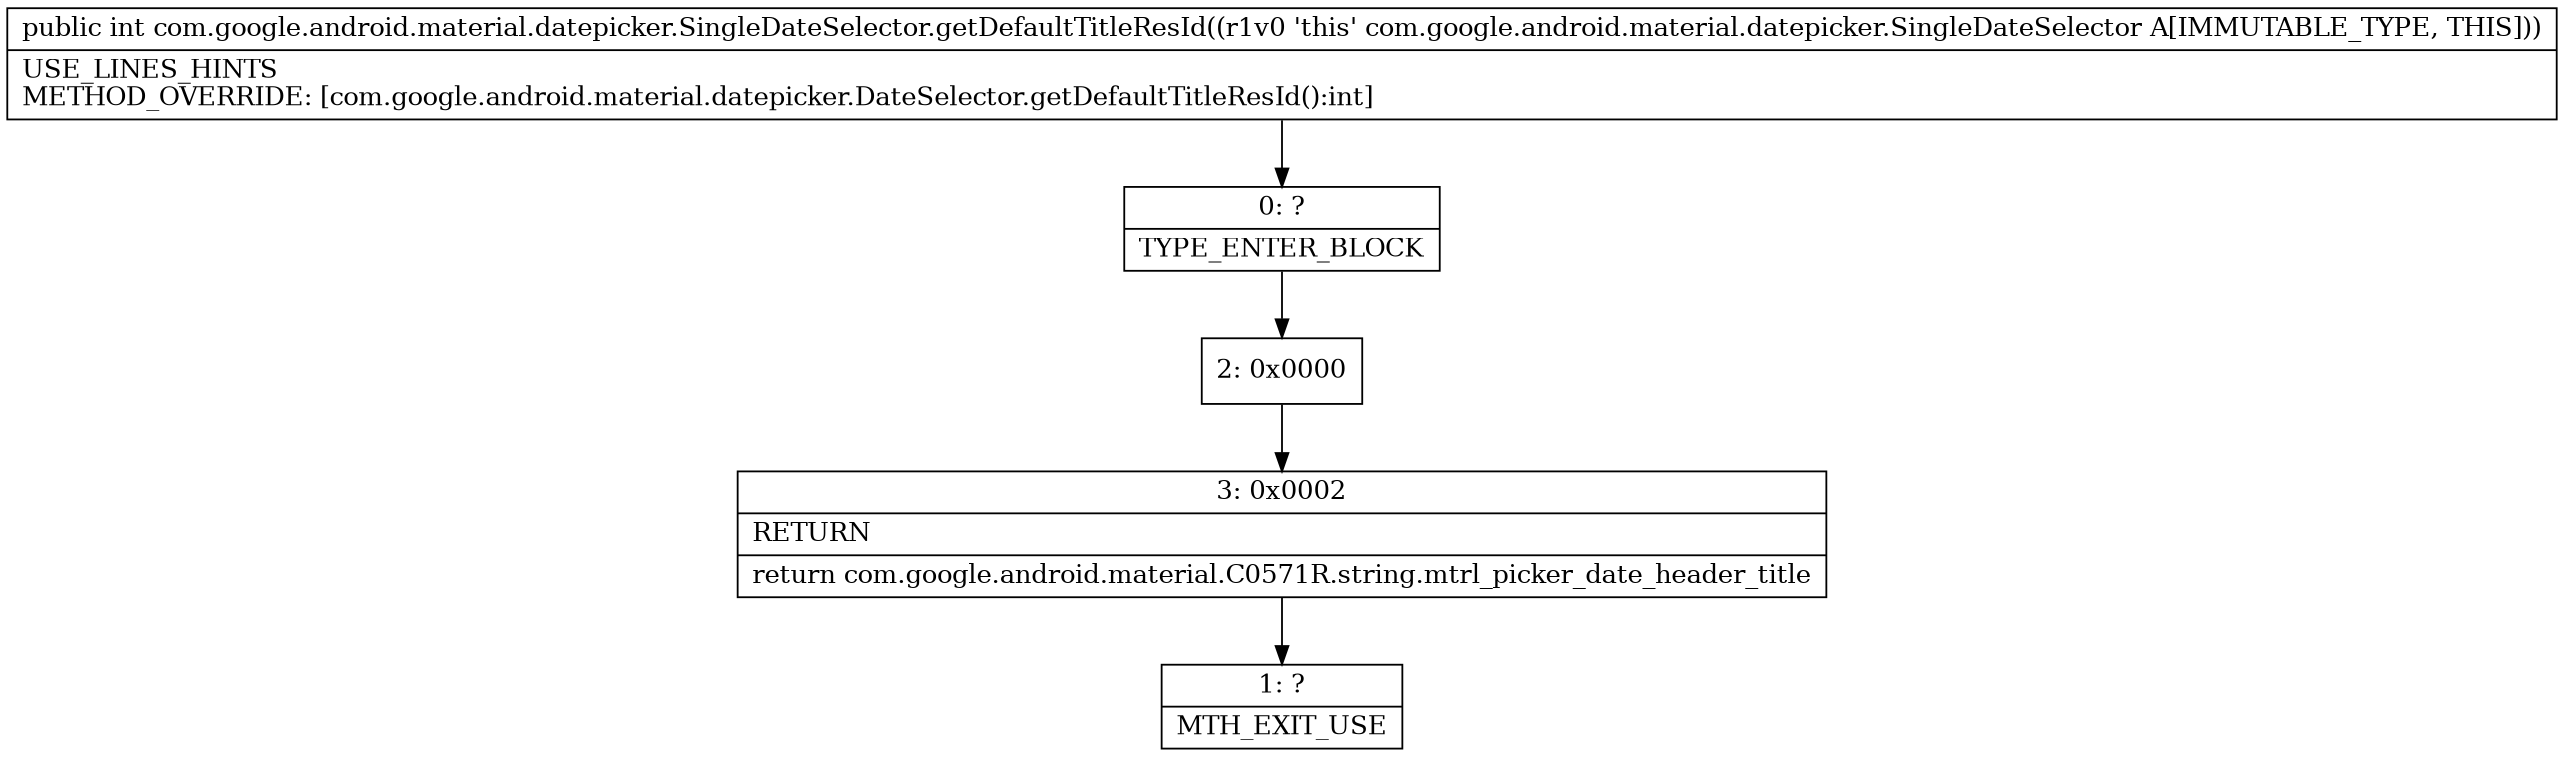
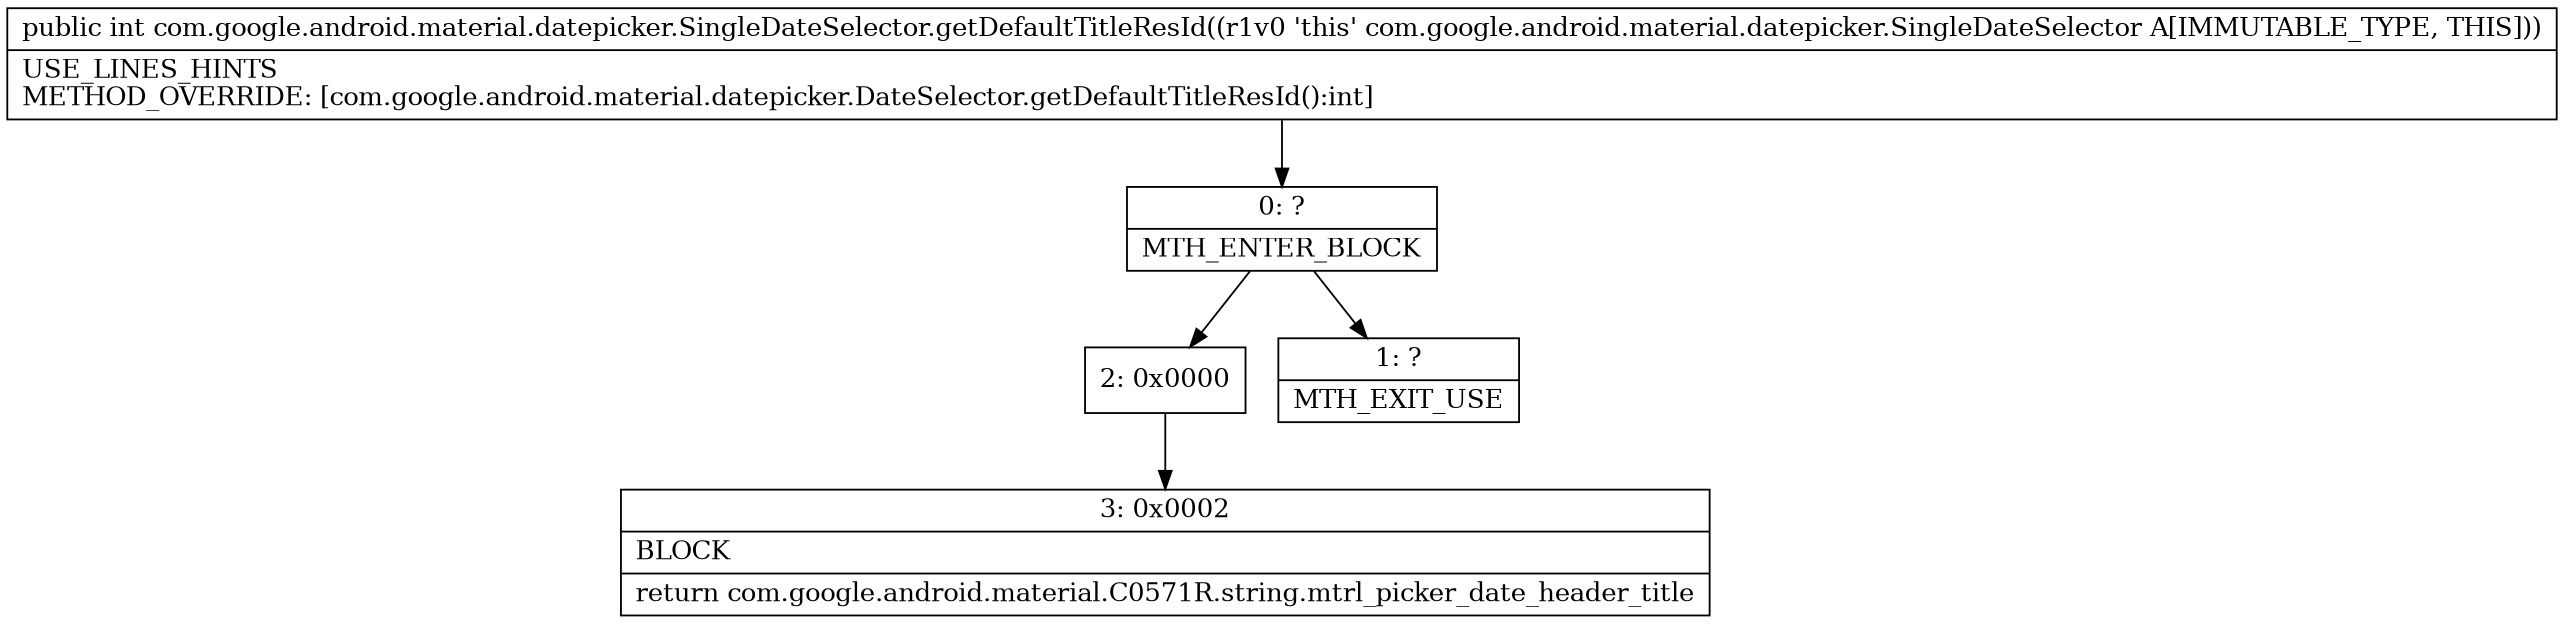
(1282, 249) -> (1282, 249)
(812, 533) -> (683, 552)
(1282, 622) -> (1335, 297)
